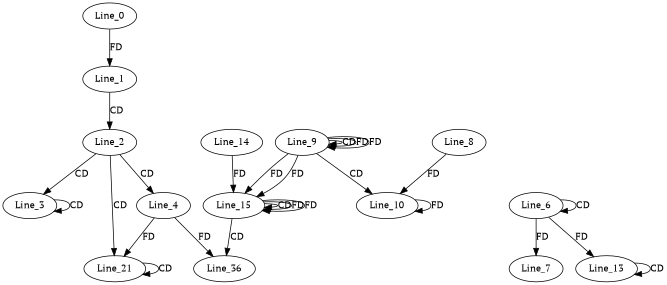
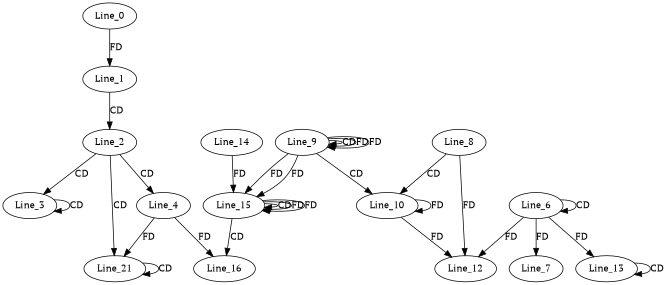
(434, 174) -> (434, 174)
(224, 269) -> (224, 269)
none -> (466, 269)
